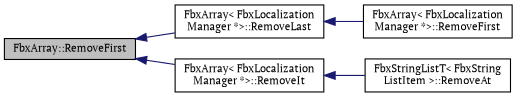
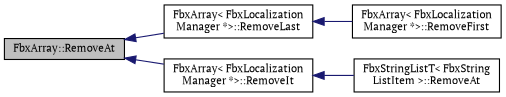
(70, 49) -> (64, 49)
